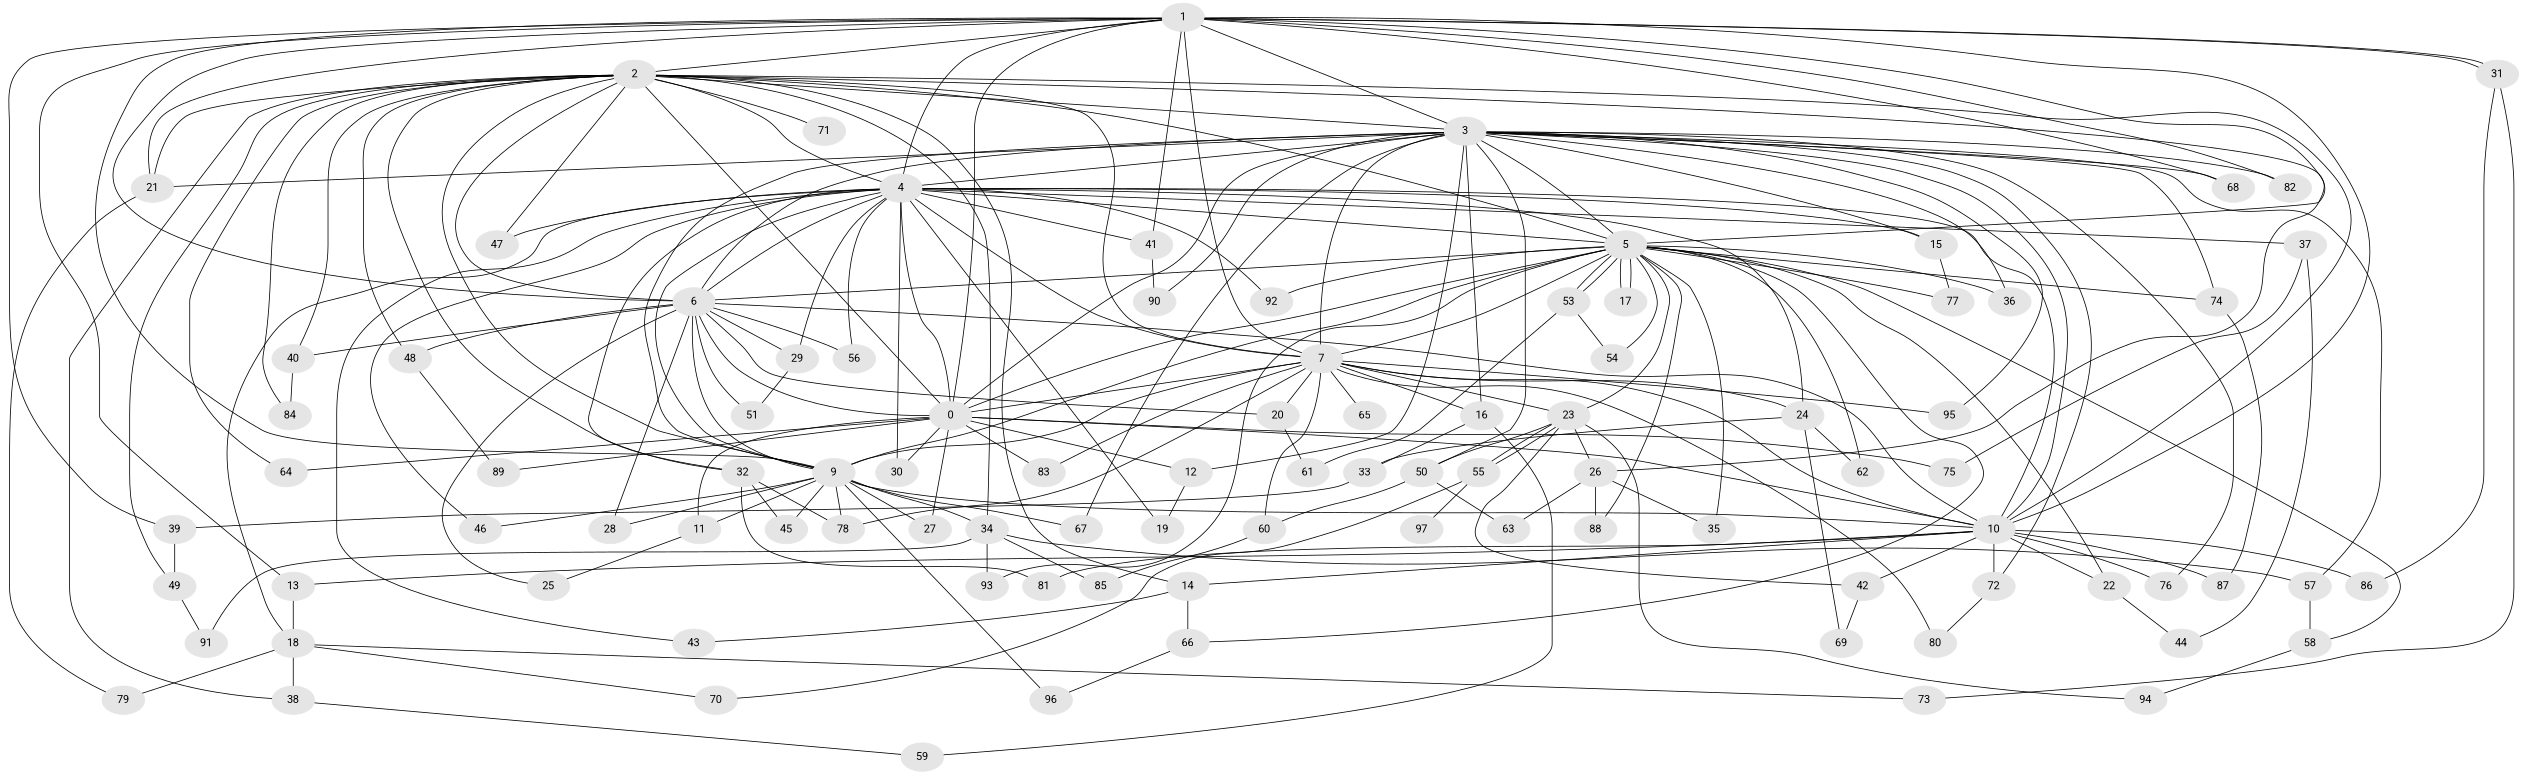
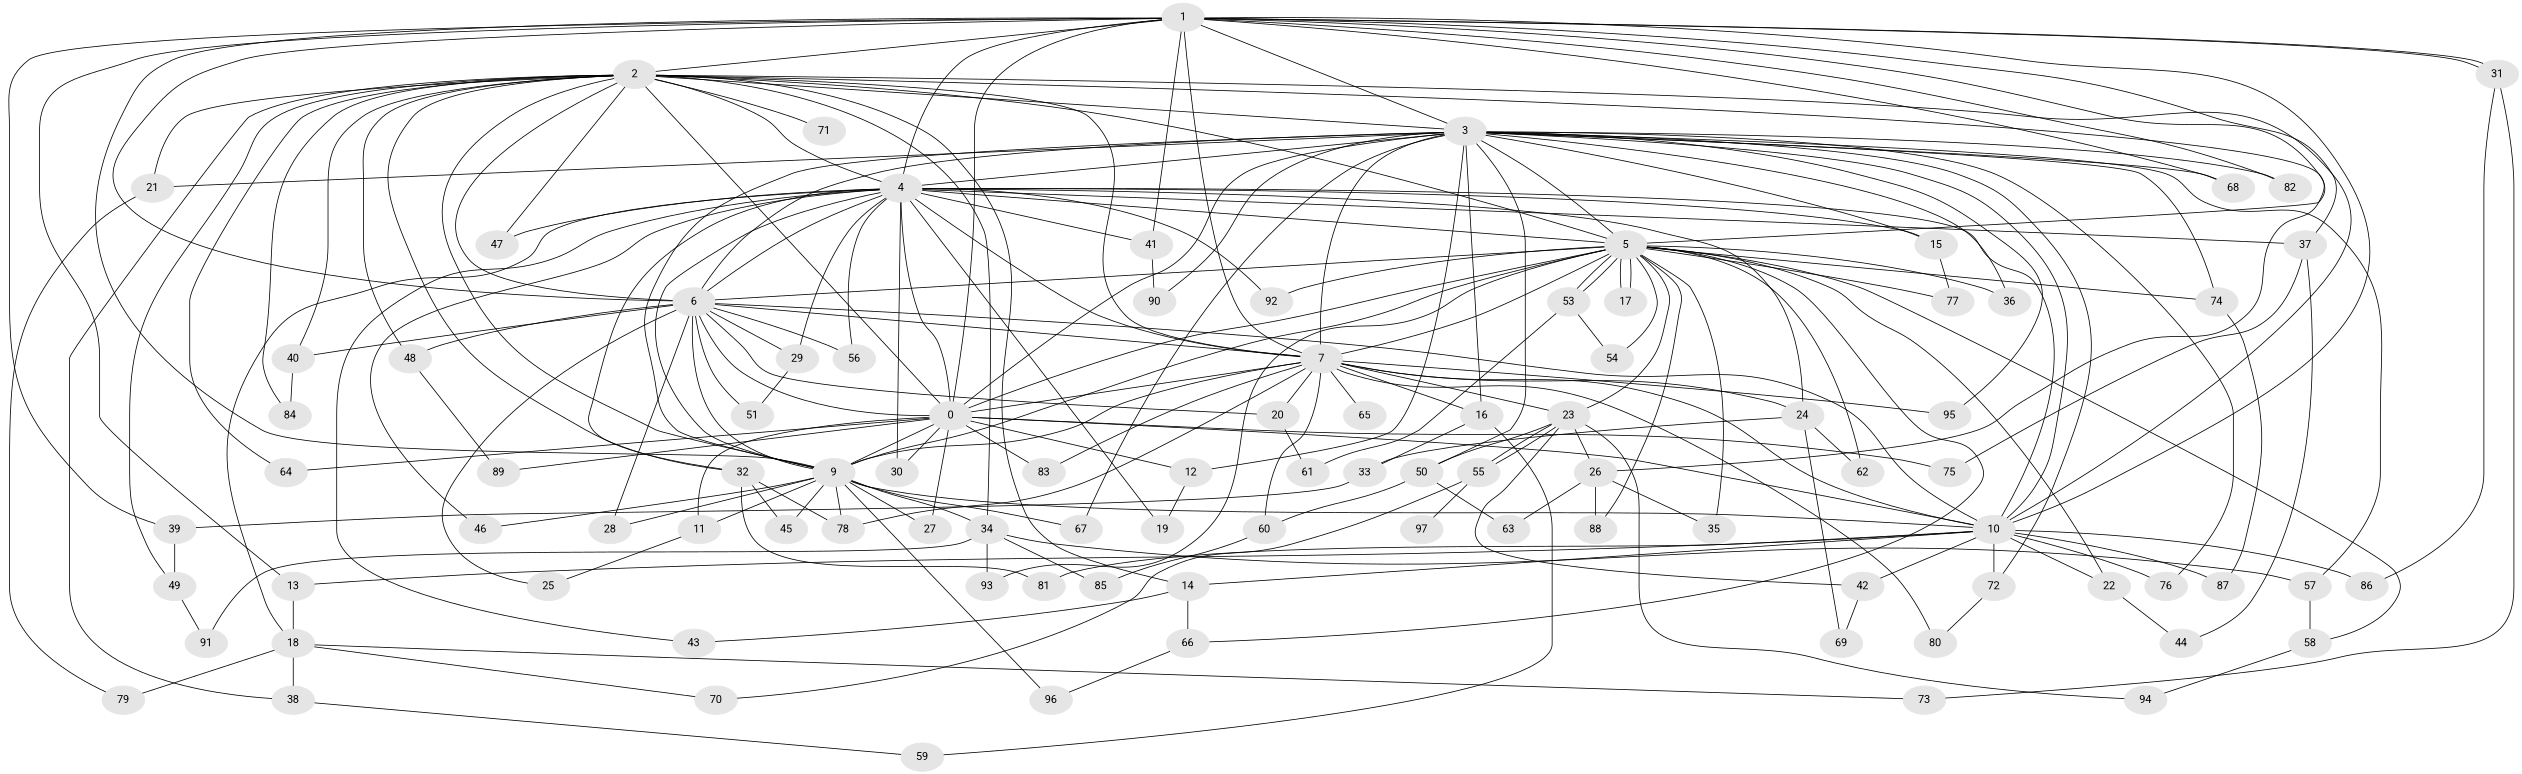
(628, 42) -> (1812, 49)
none -> (1022, 332)
none -> (892, 444)
